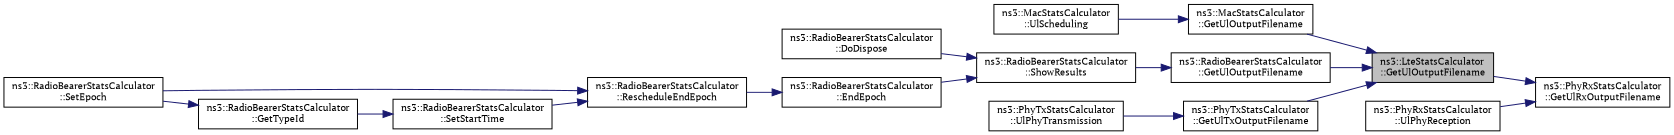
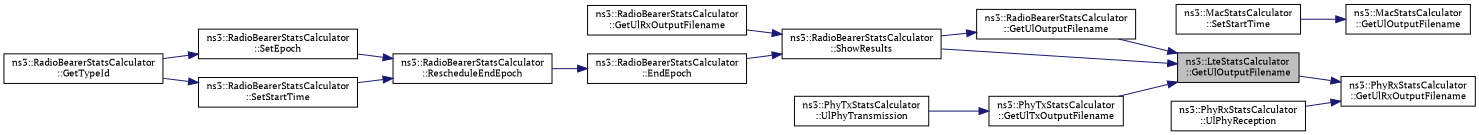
(1056, 19) -> (1238, 19)
(1337, 42) -> (1054, 56)
(862, 44) -> (667, 20)
(176, 103) -> (176, 57)
